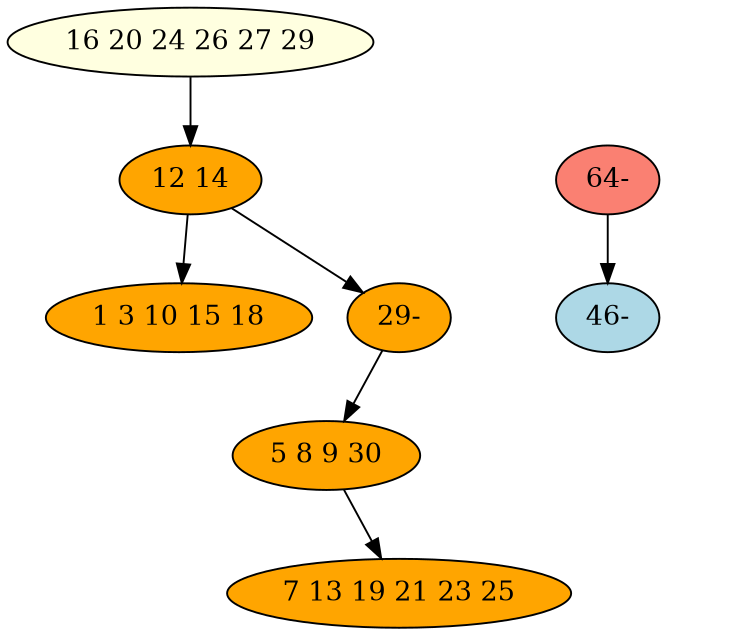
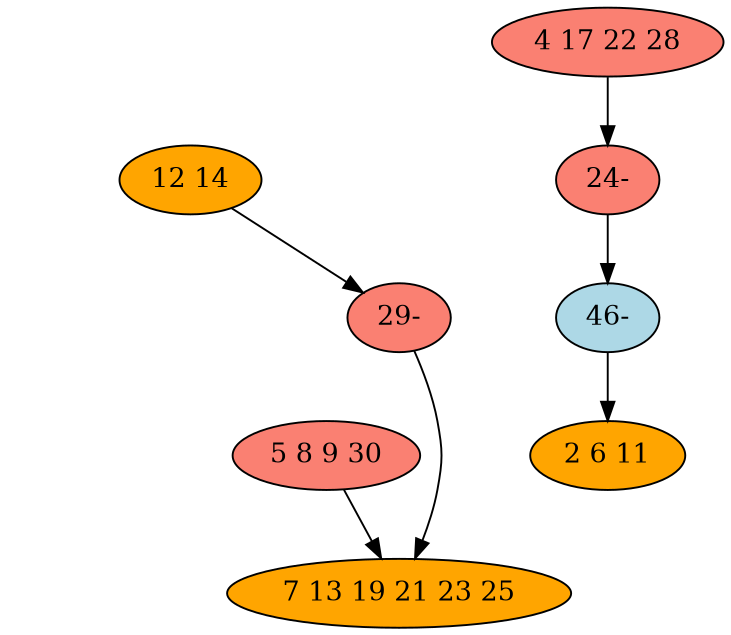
(191, 42) -> none
none -> (608, 42)
(608, 180) -> (608, 180)
(179, 318) -> none
(399, 318) -> (399, 318)
(368, 377) -> (441, 445)
(326, 456) -> (326, 456)
none -> (608, 456)
